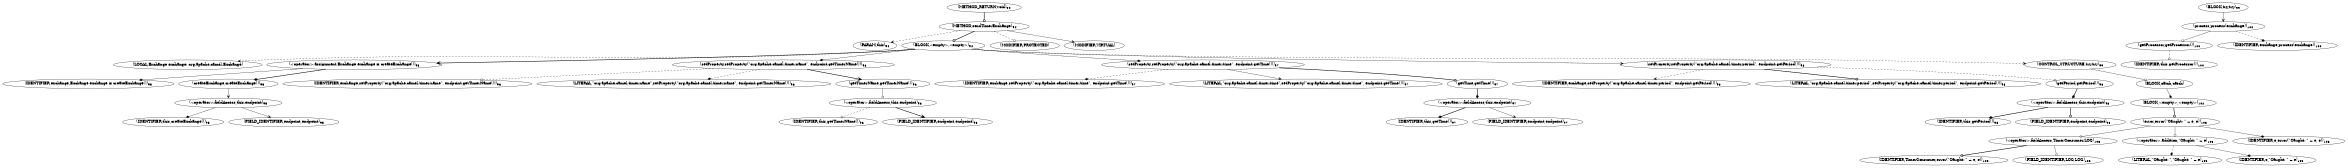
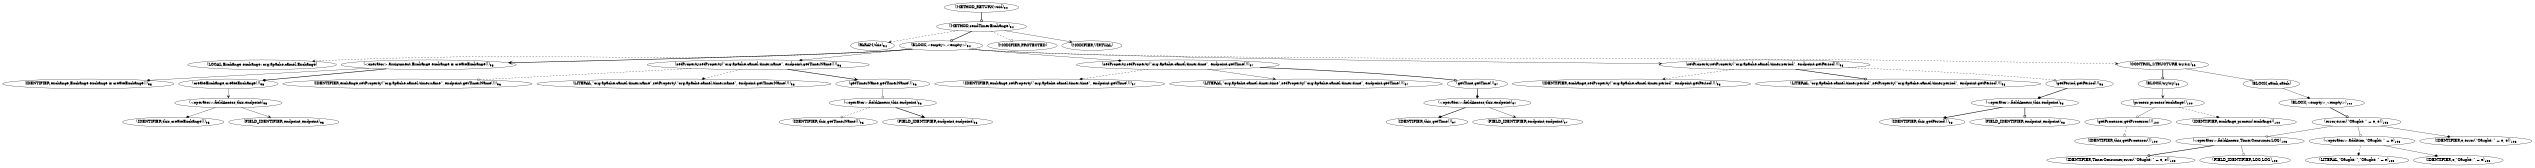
none -> (2163, 73)
